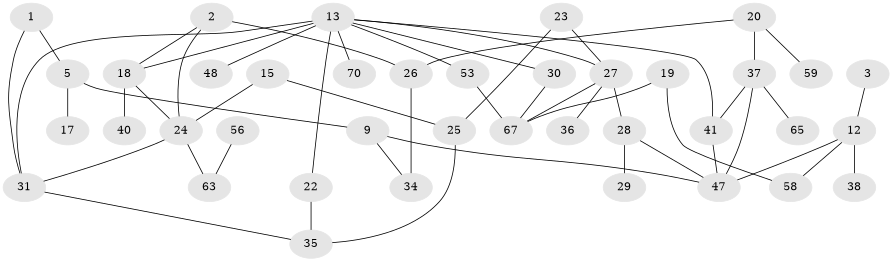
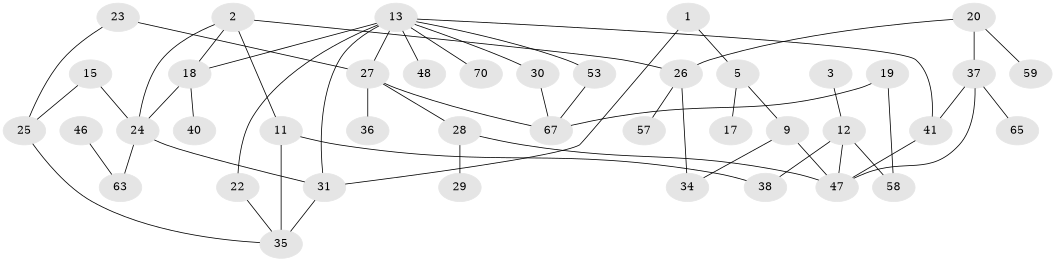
(238, 131) -> (81, 131)
none -> (281, 131)
none -> (644, 131)
